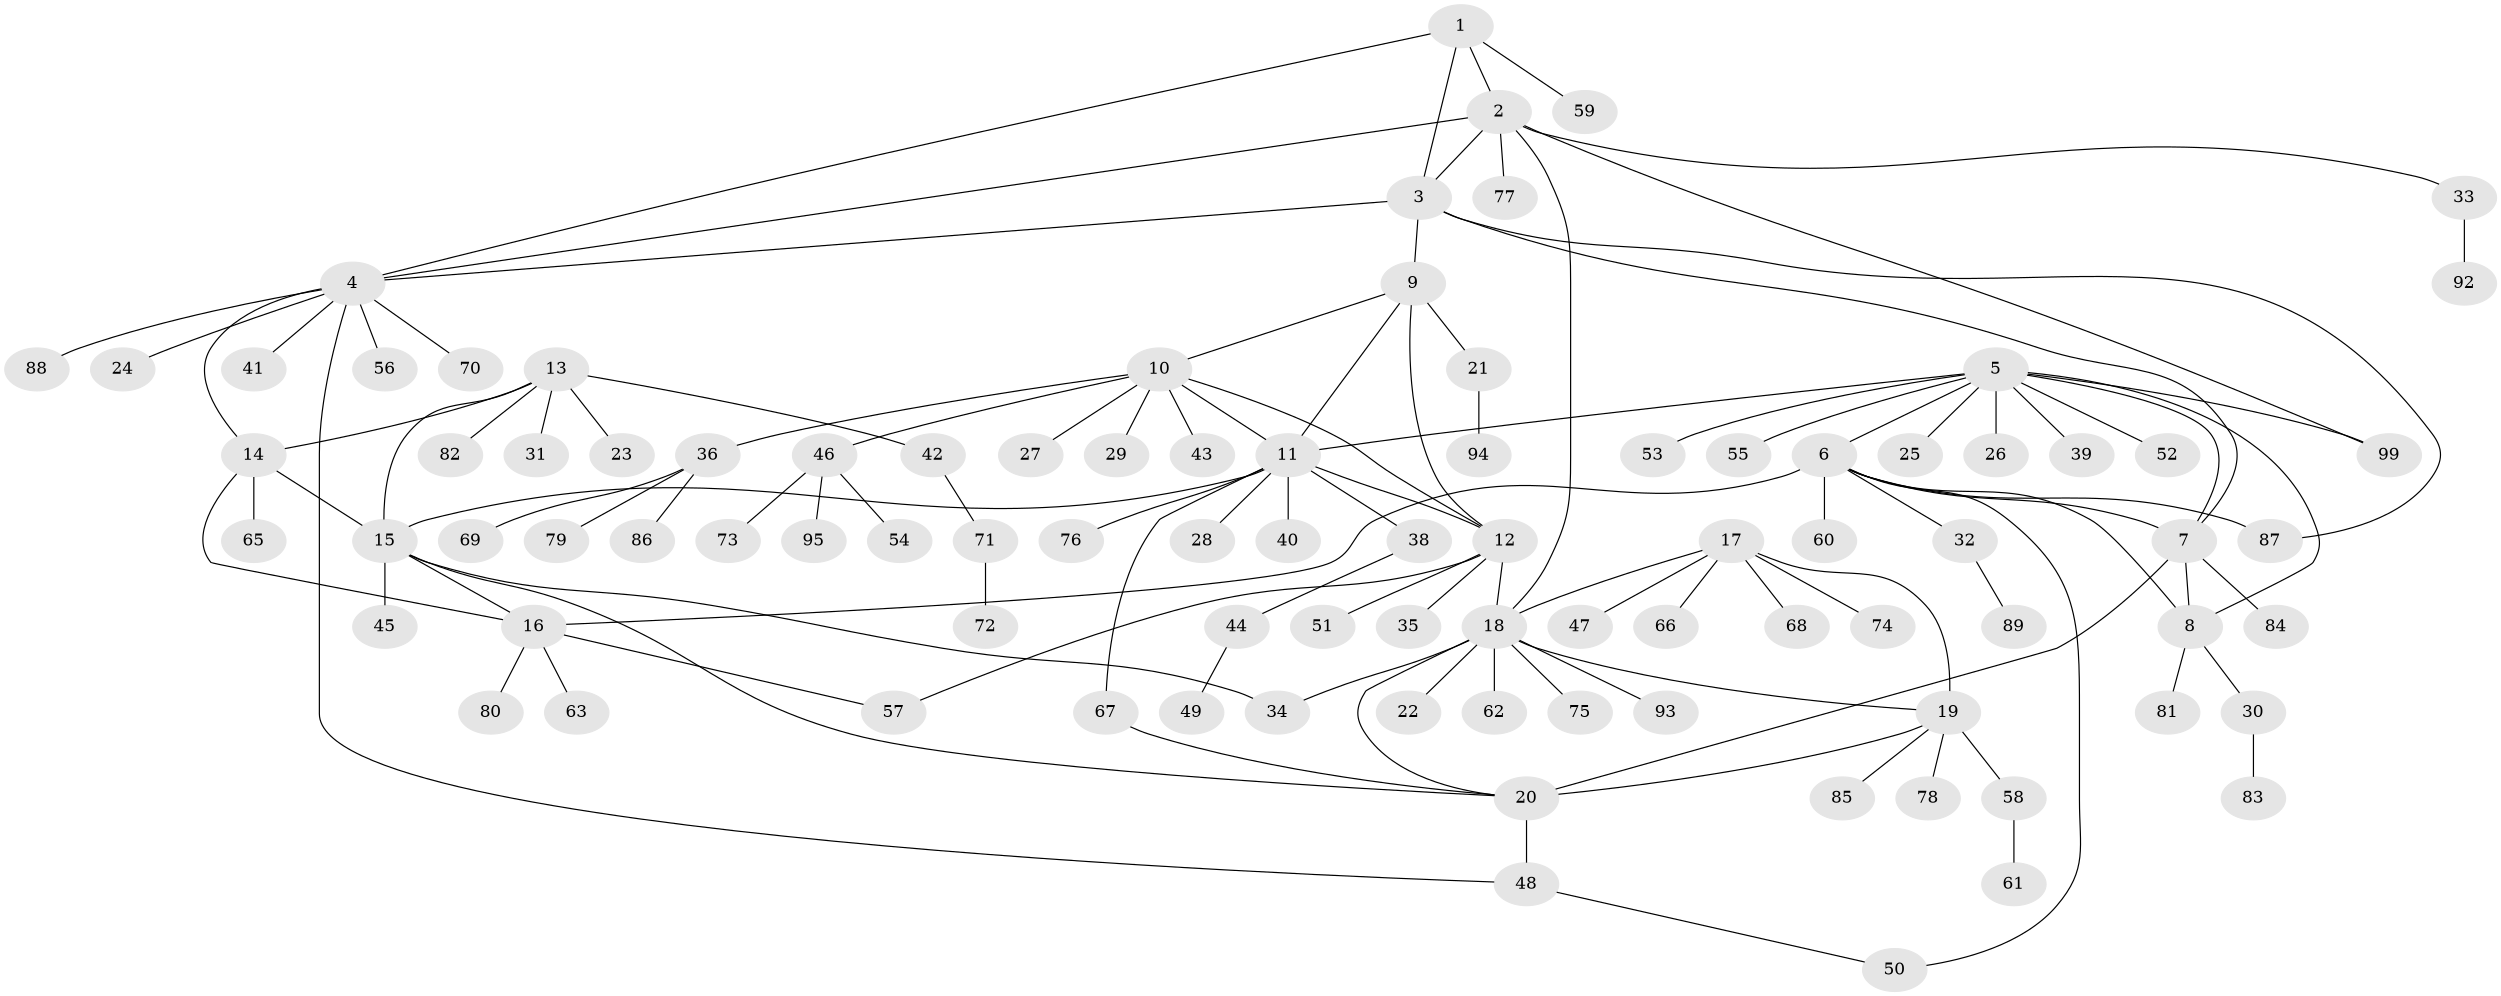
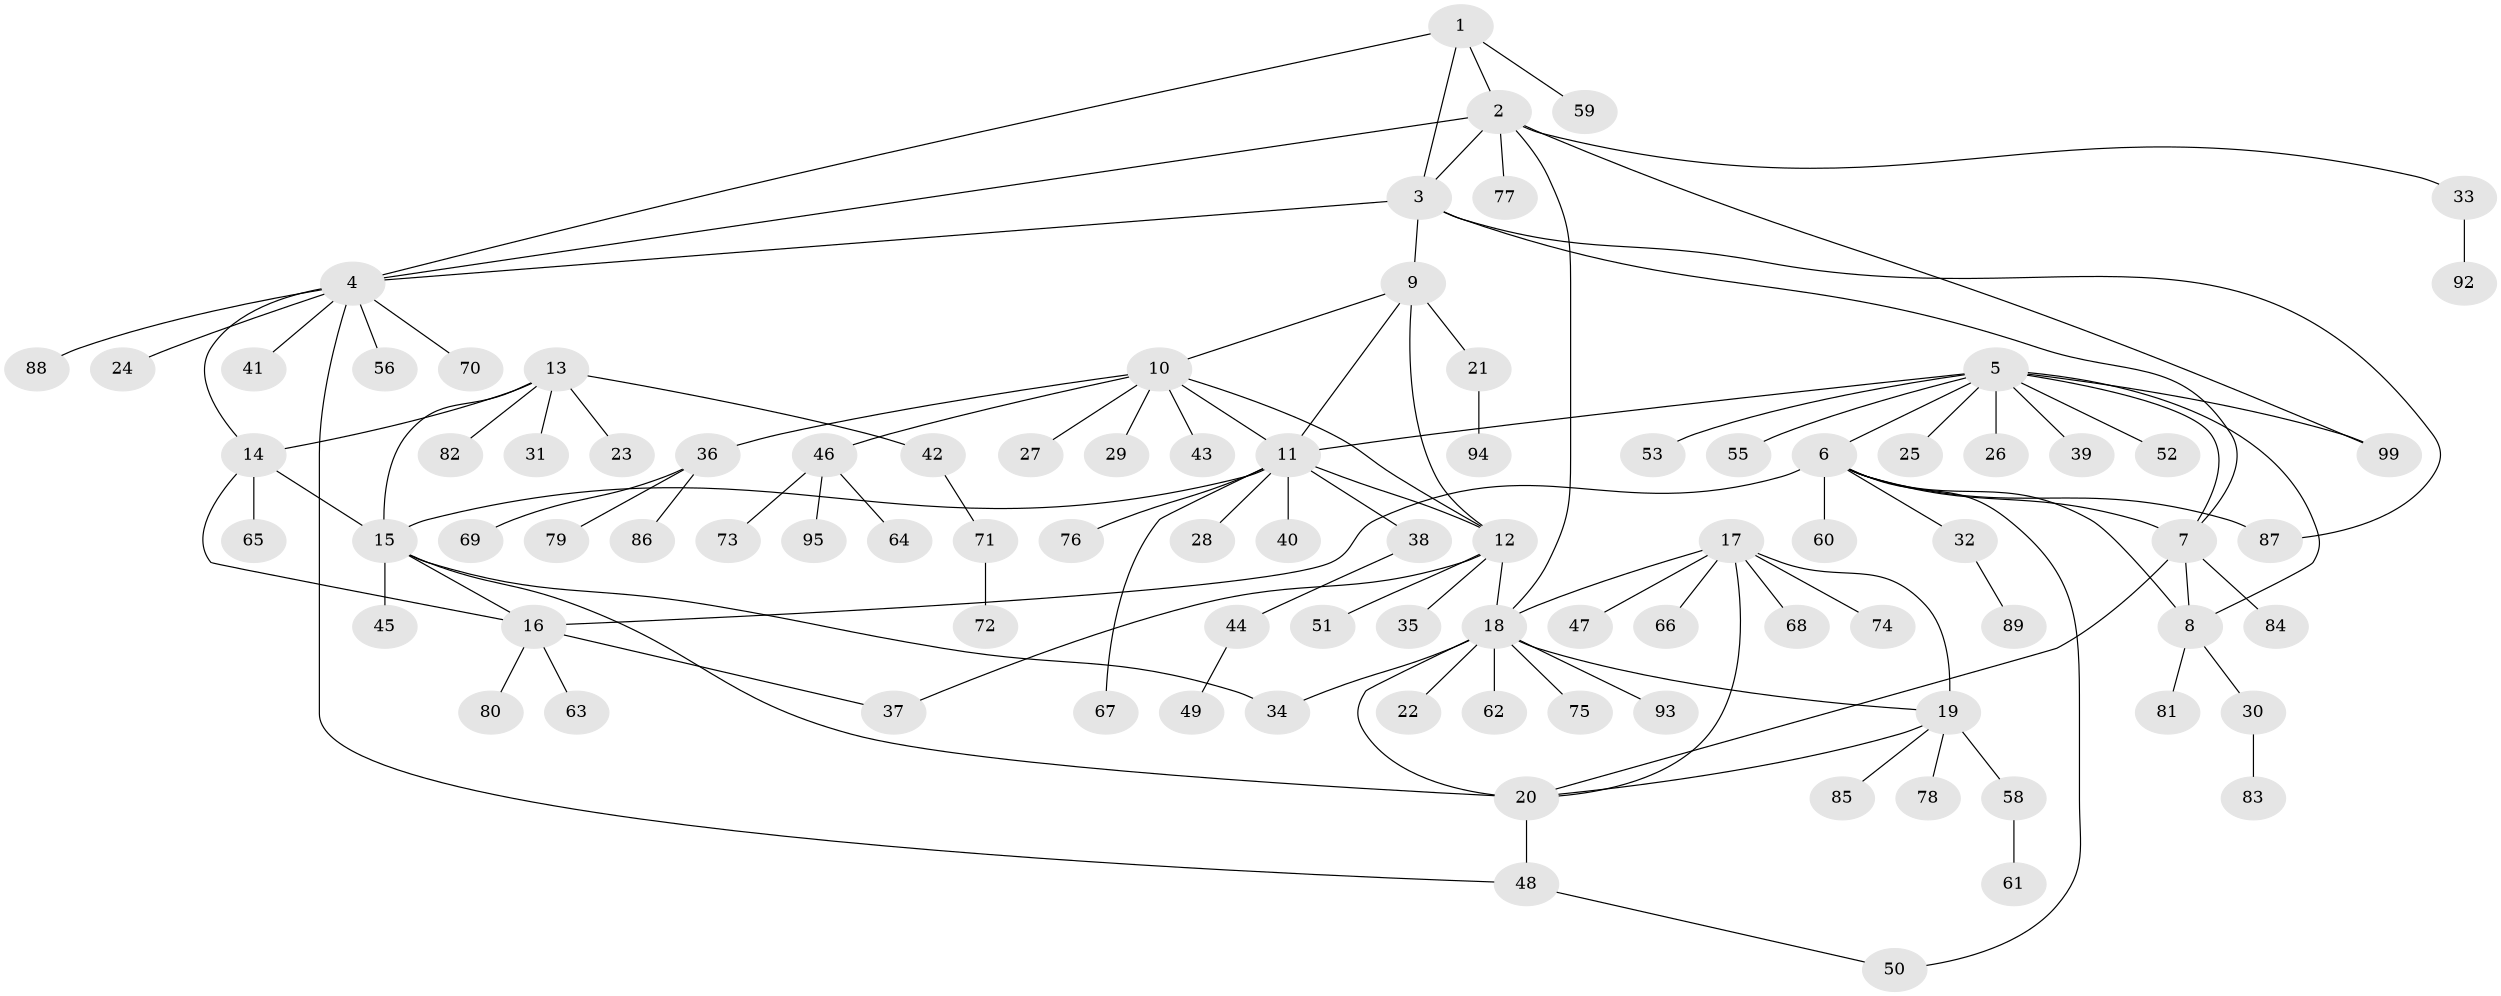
(900, 541) -> (900, 541)
(894, 713) -> (894, 713)
(1310, 771) -> (1712, 729)
